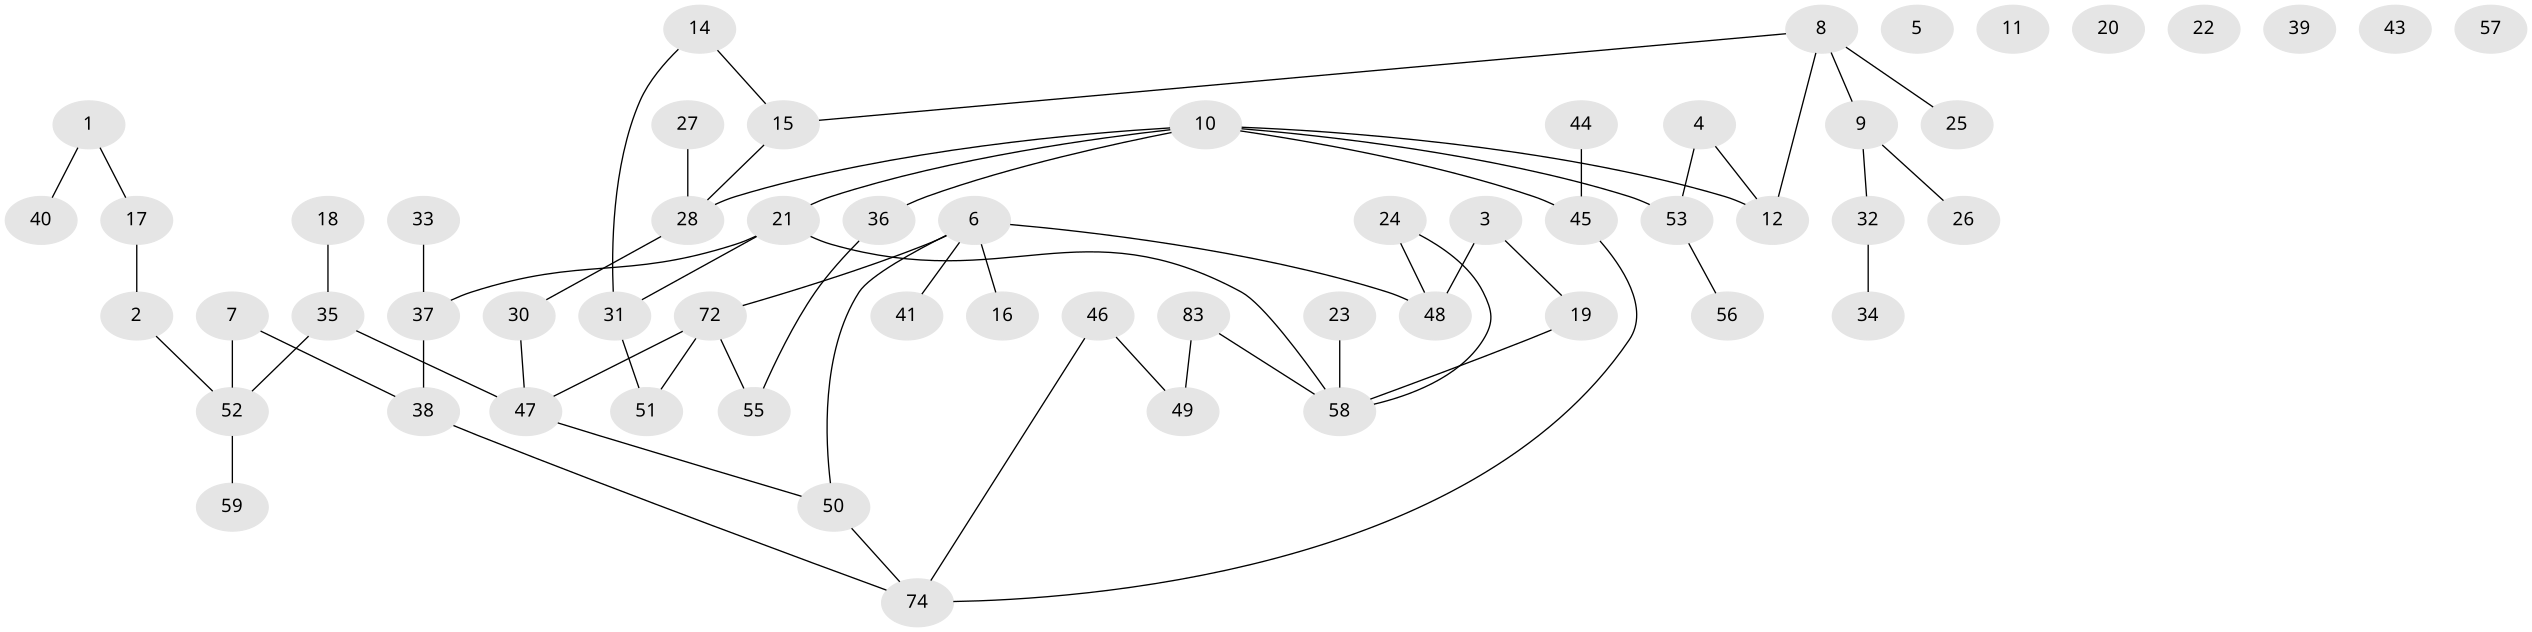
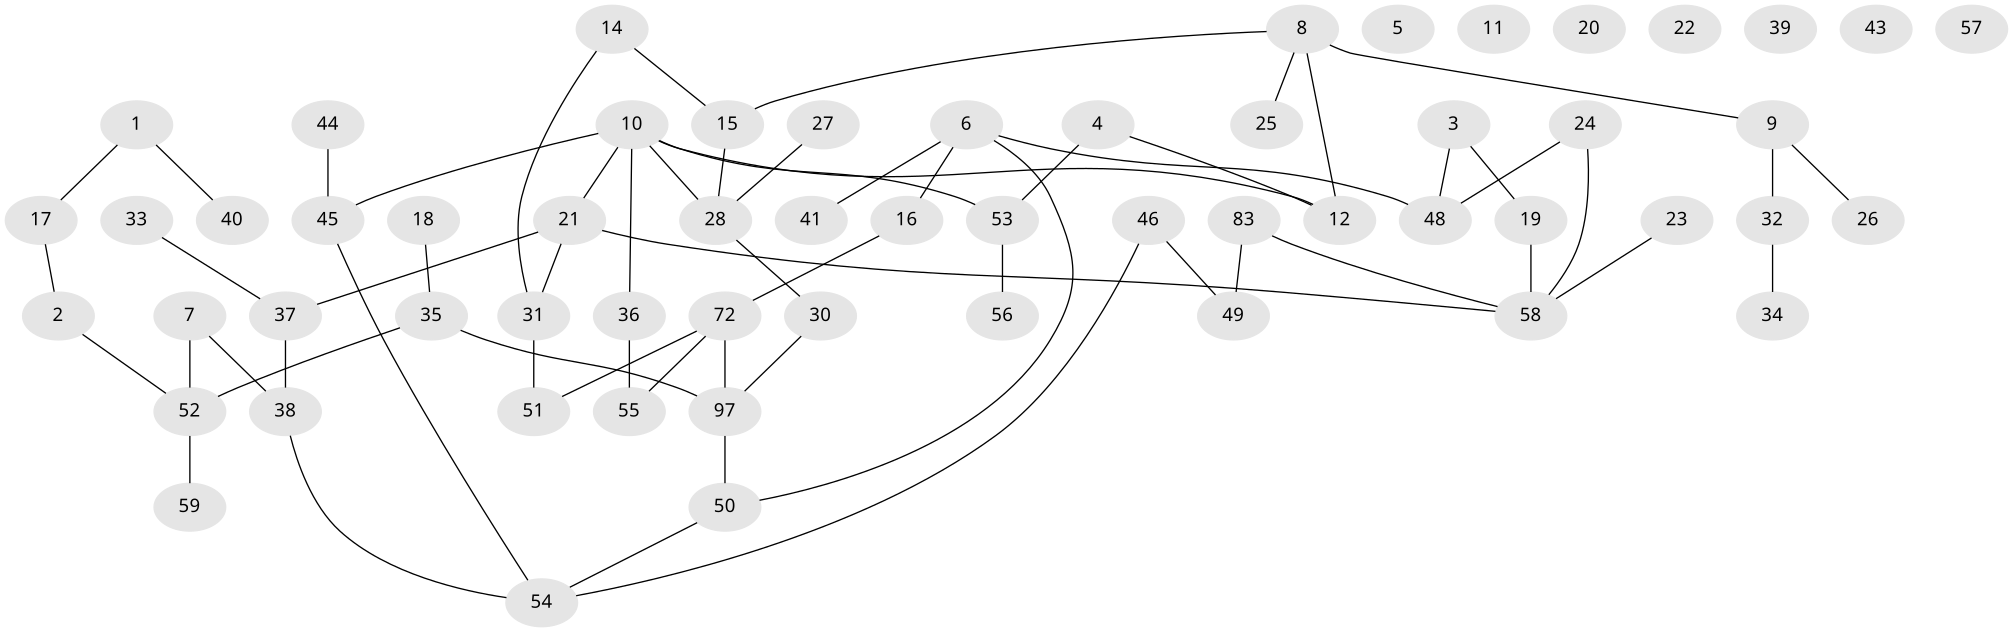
(846, 274) -> (810, 271)
(526, 412) -> (725, 412)
(917, 603) -> (542, 603)
